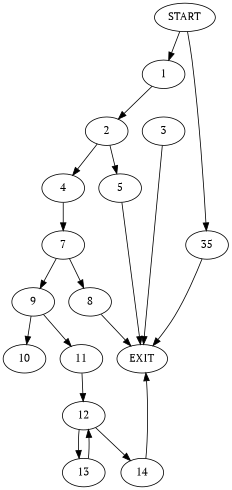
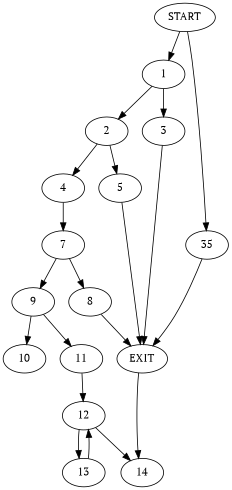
none -> (164, 99)
(148, 420) -> (137, 412)
